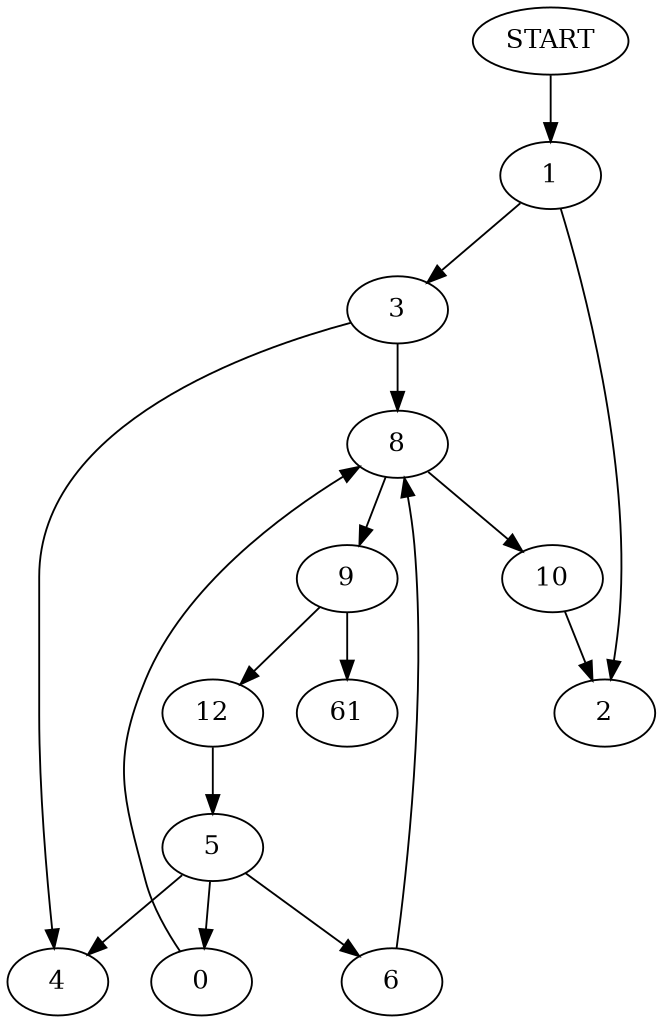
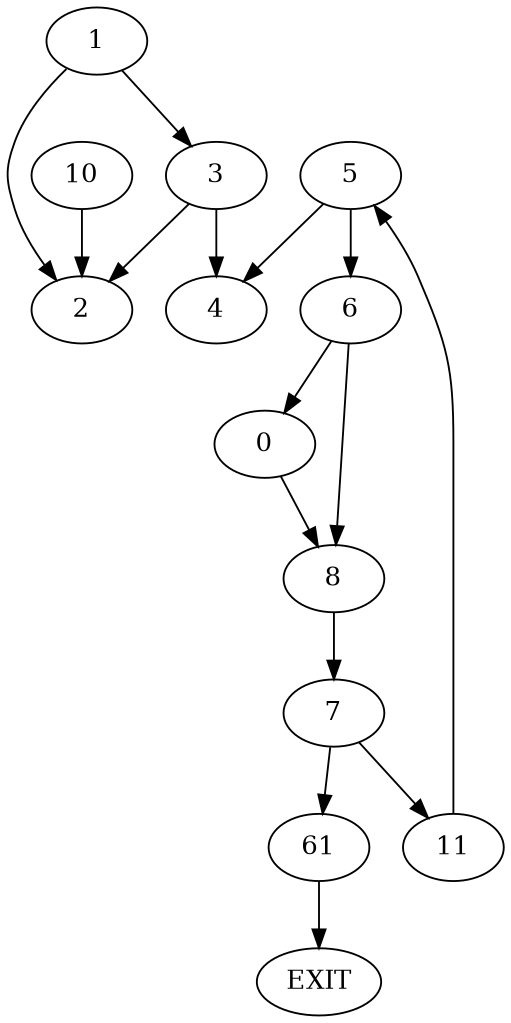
(551, 41) -> none
(398, 368) -> (156, 236)
(468, 506) -> none
(347, 579) -> (334, 713)
(213, 713) -> (453, 847)
(208, 906) -> (313, 369)
none -> (319, 982)
